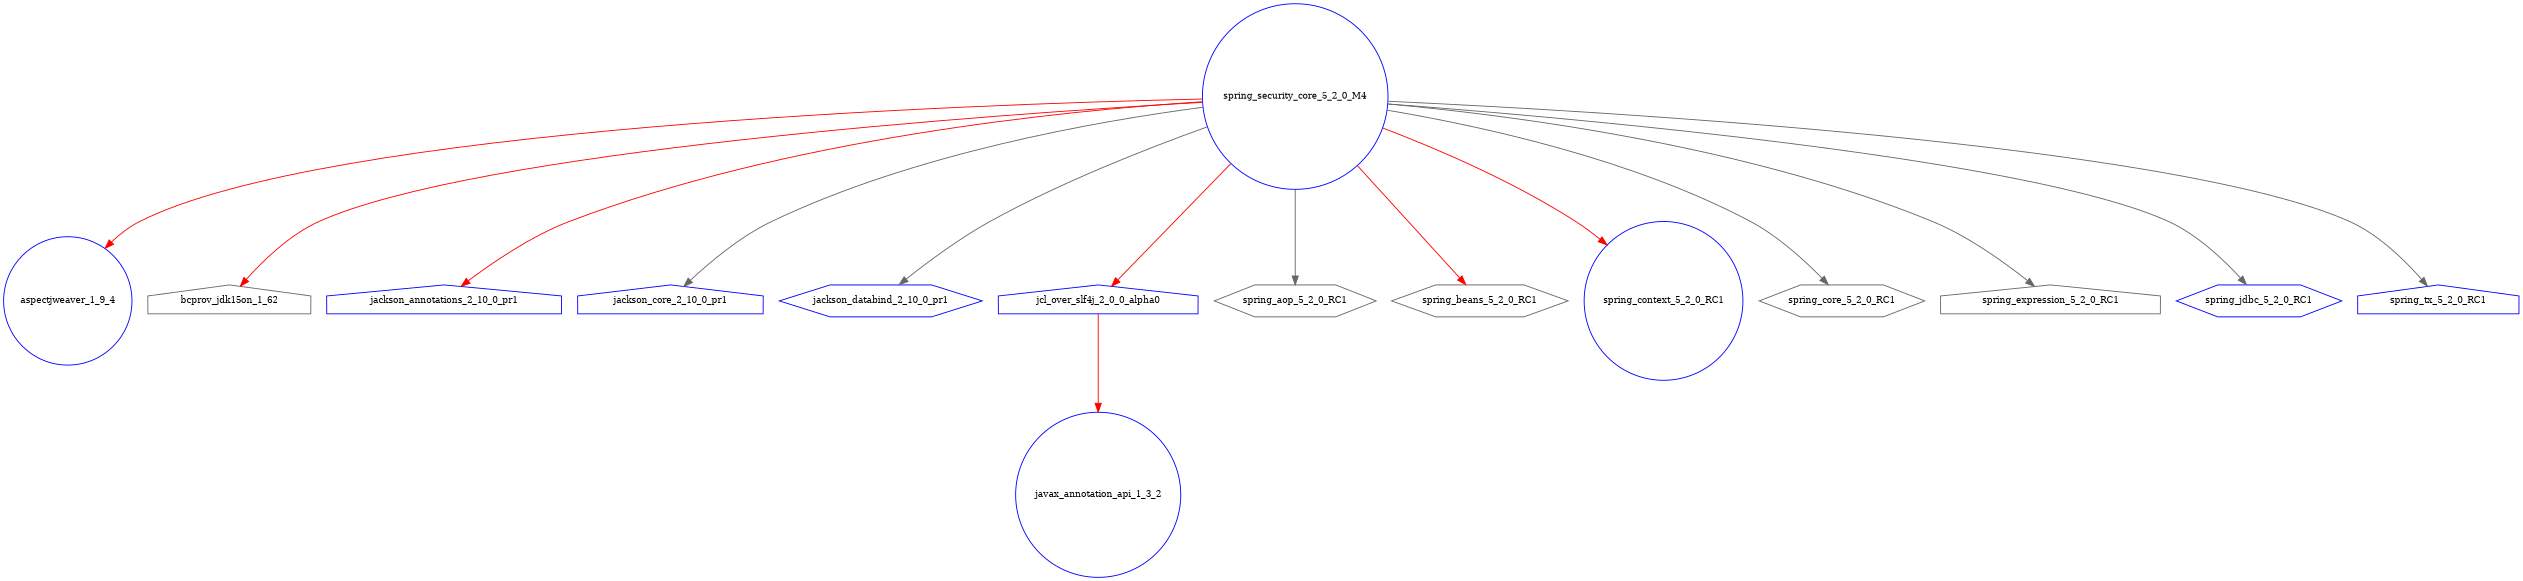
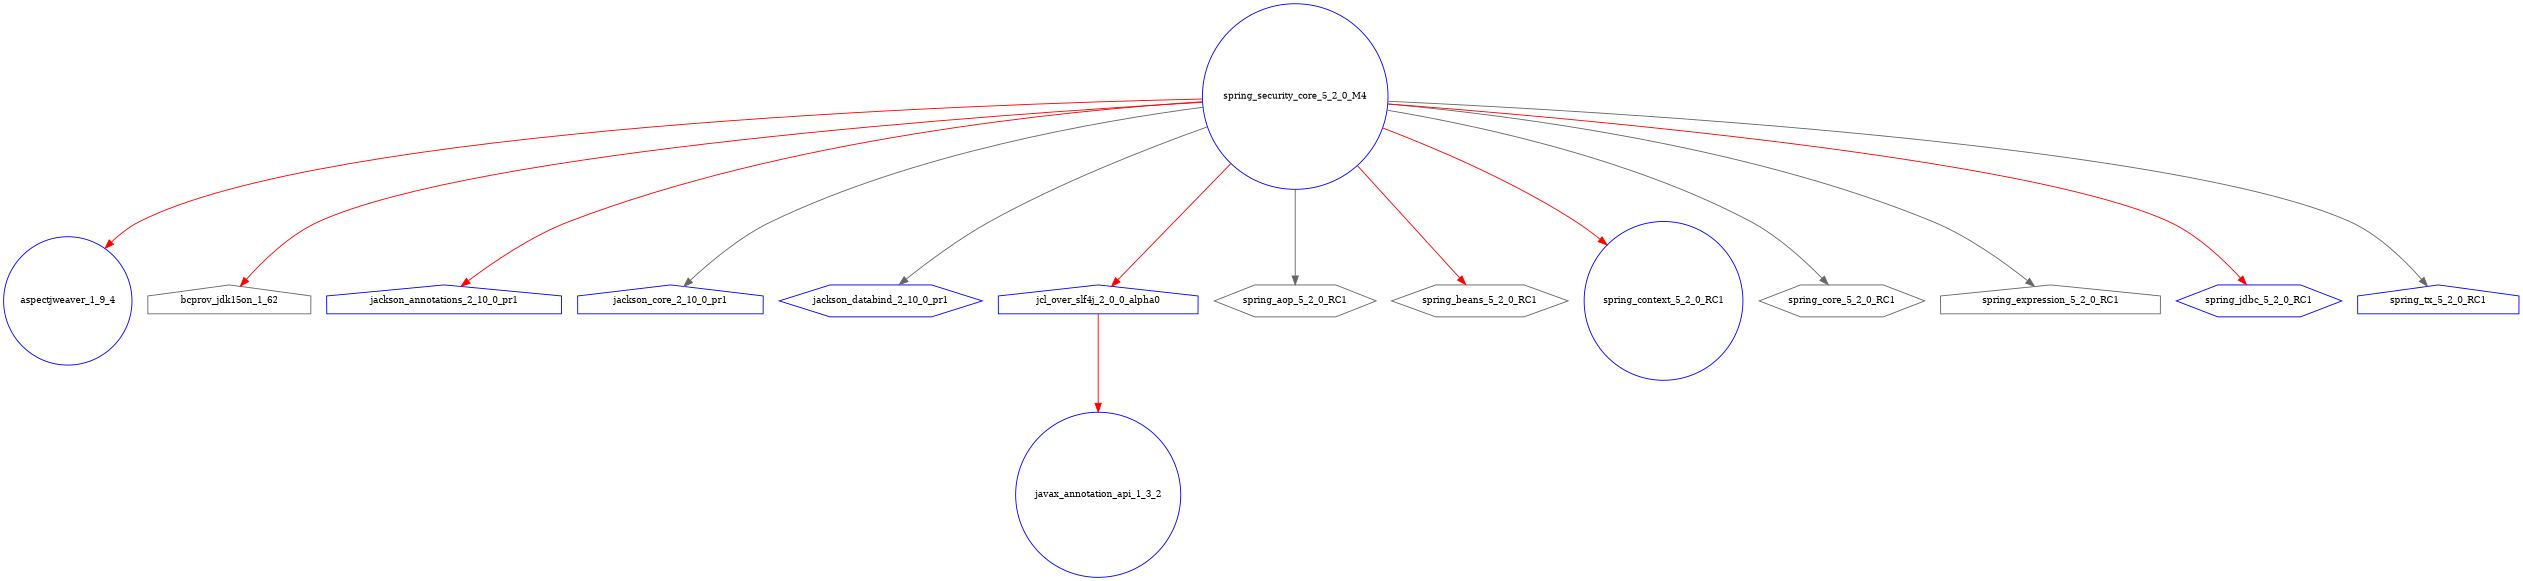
(1827, 149) -> (1827, 149)
